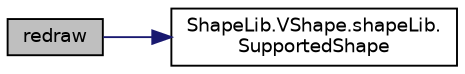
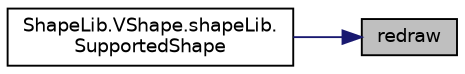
(128, 37) -> (318, 37)
